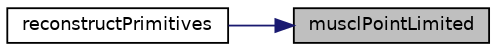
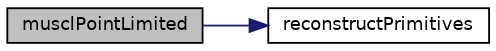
(252, 26) -> (226, 26)
